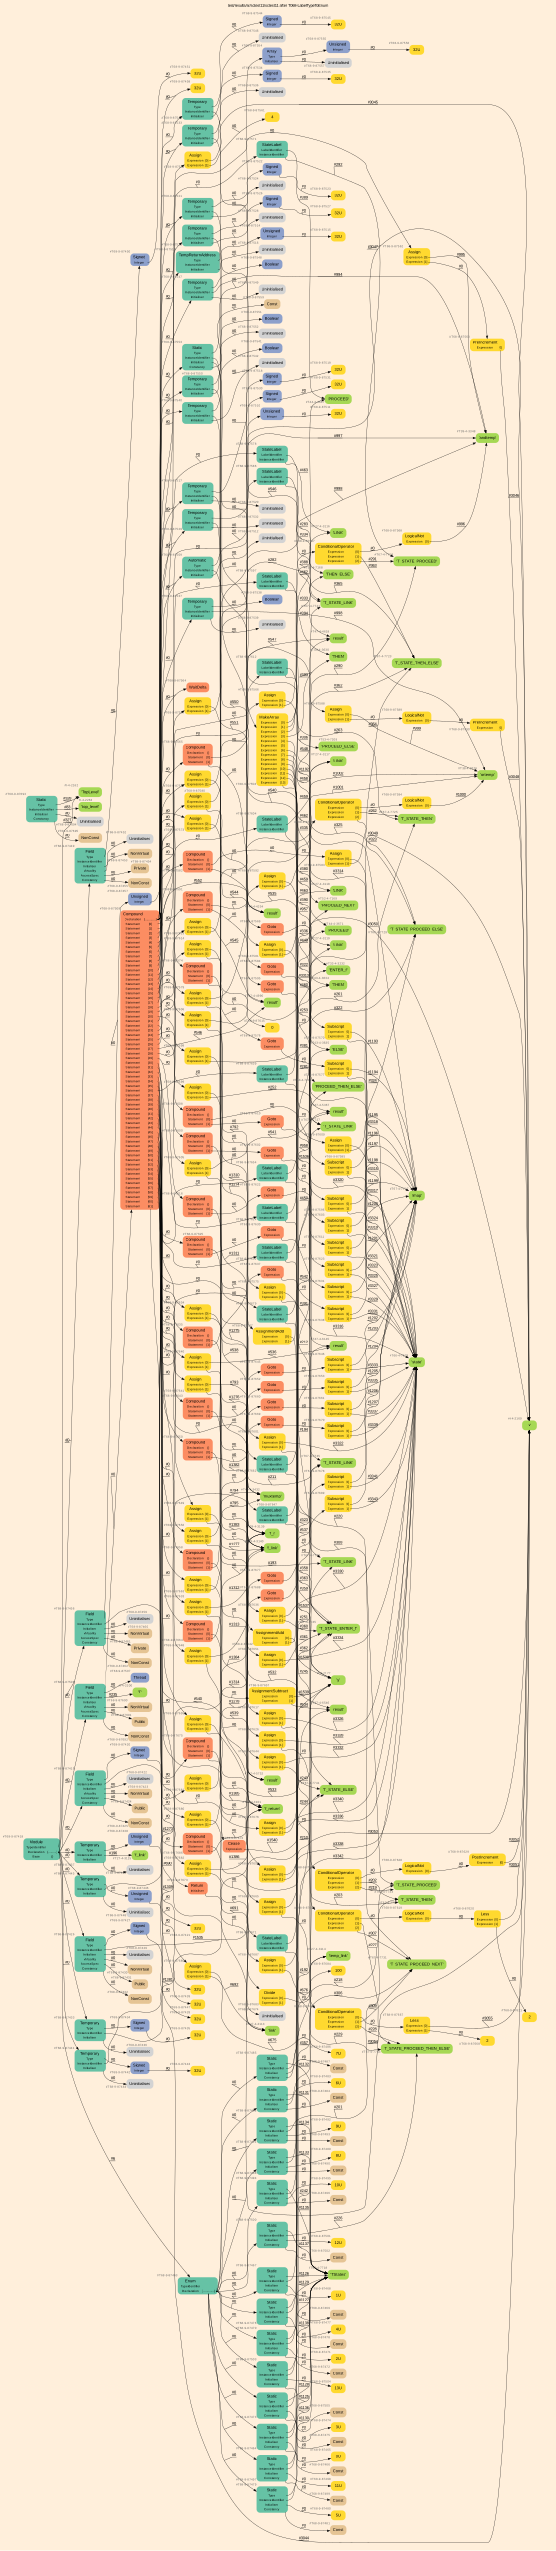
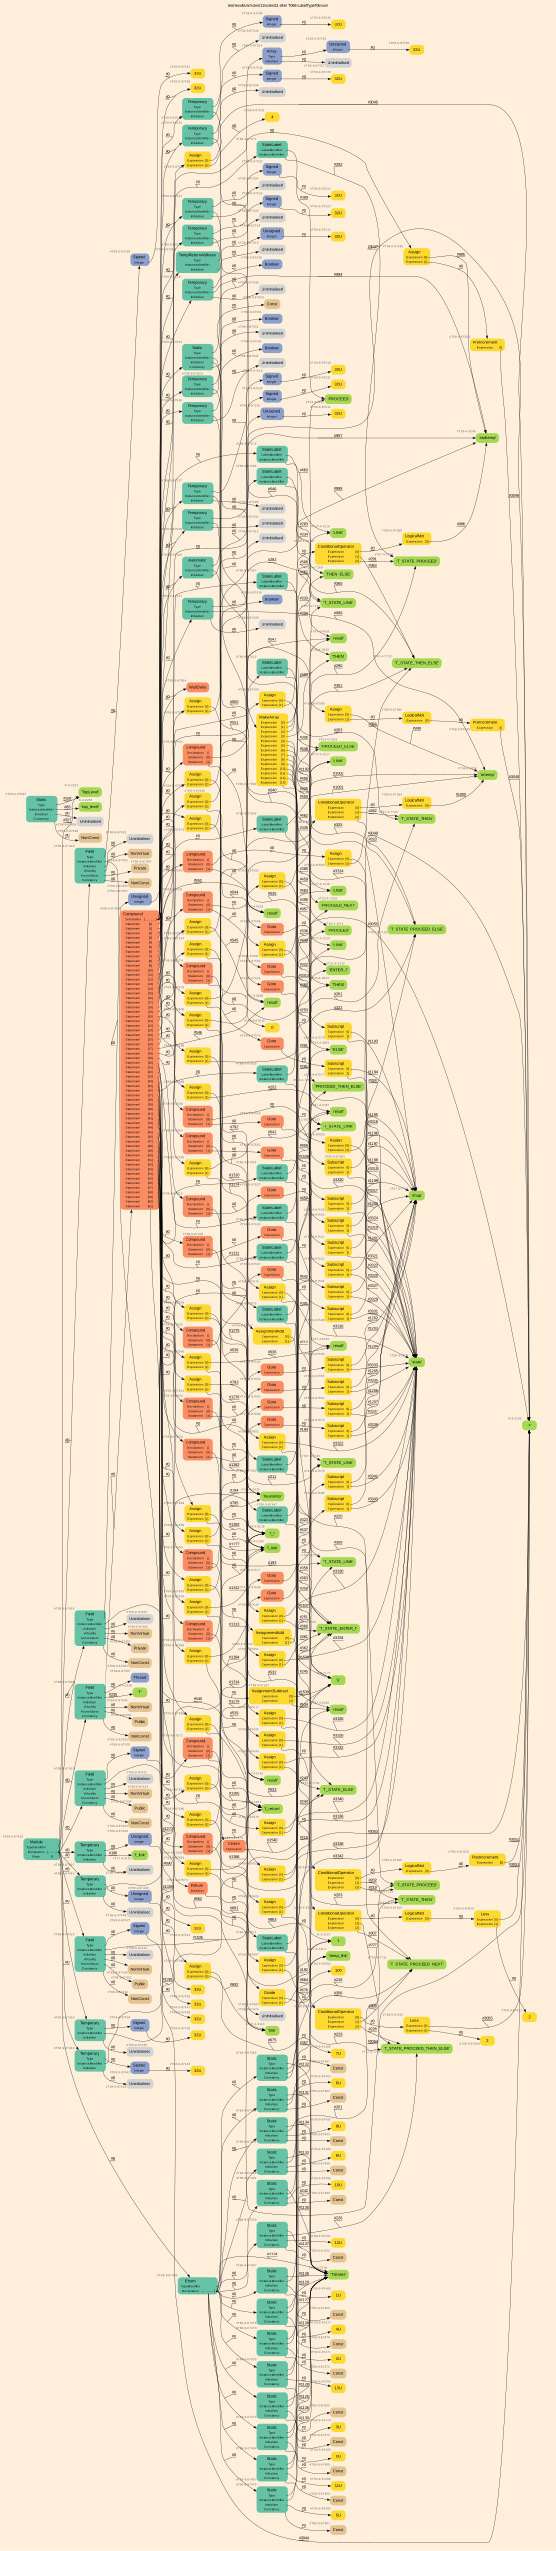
none -> (300, 792)
none -> (338, 1941)
none -> (259, 2257)
